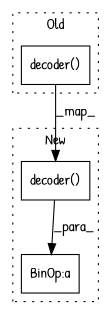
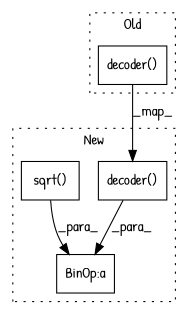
none -> (50, 181)
